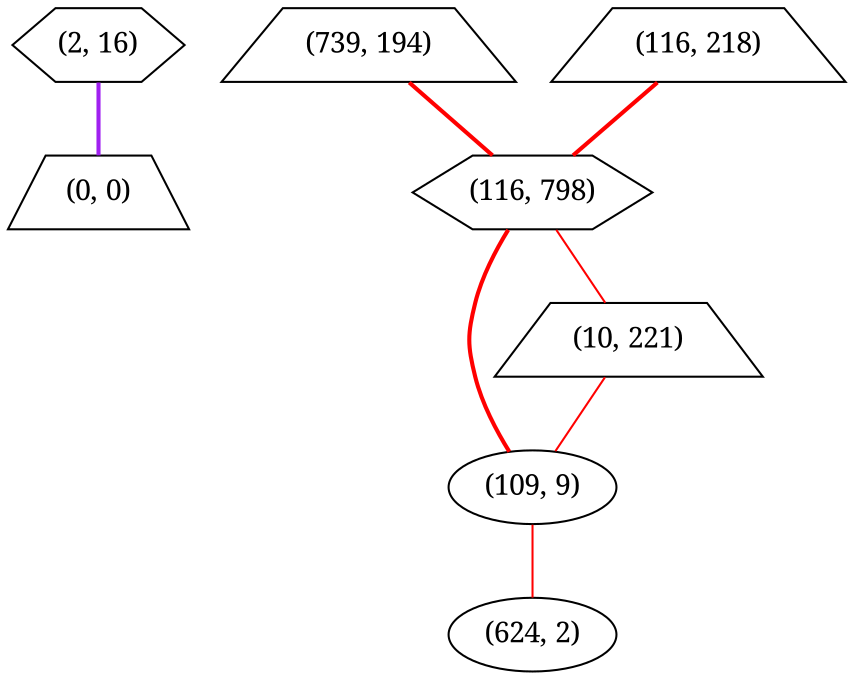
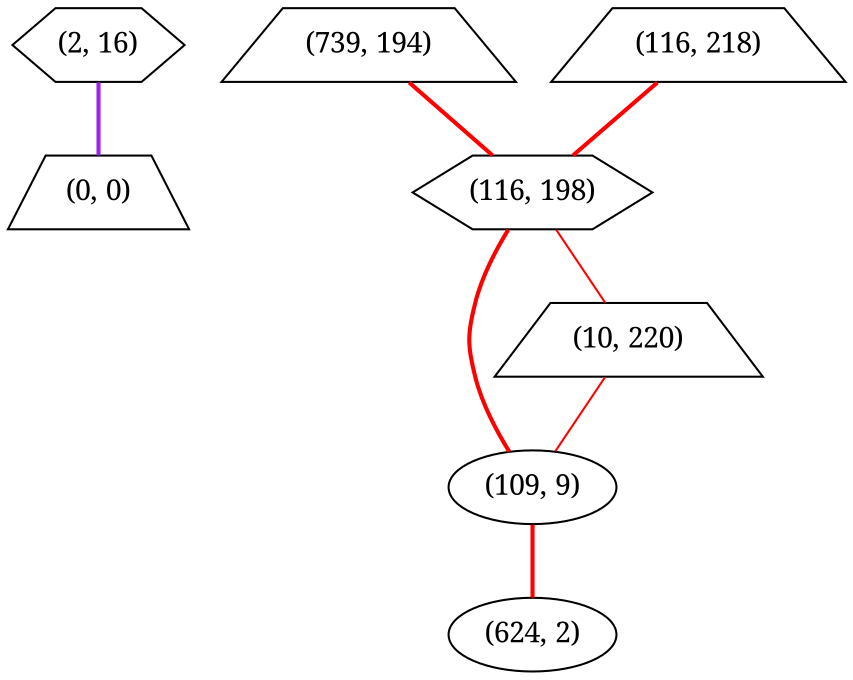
(533, 192) -> (533, 192)
(629, 340) -> (629, 340)
(533, 561) -> (533, 561)
